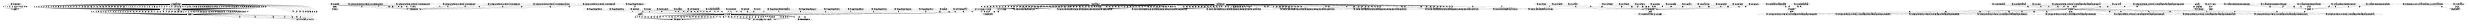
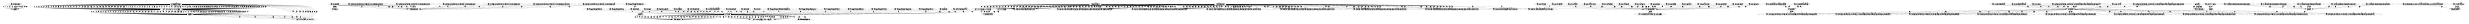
none -> (1589, 4)
